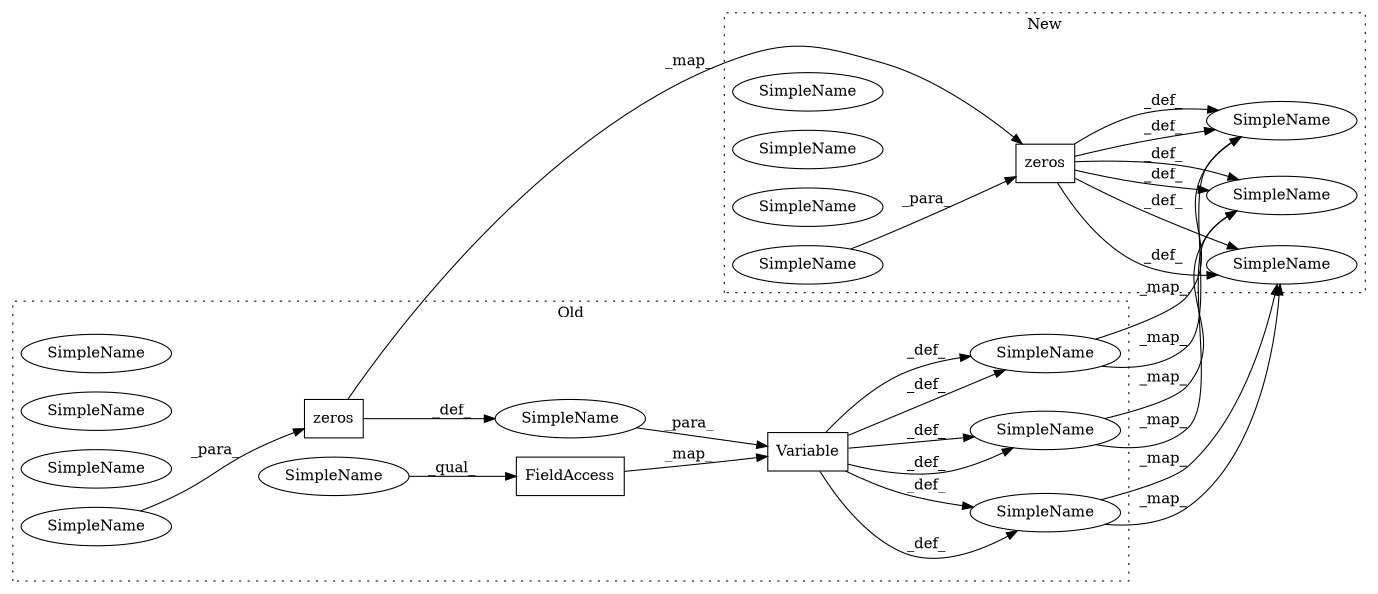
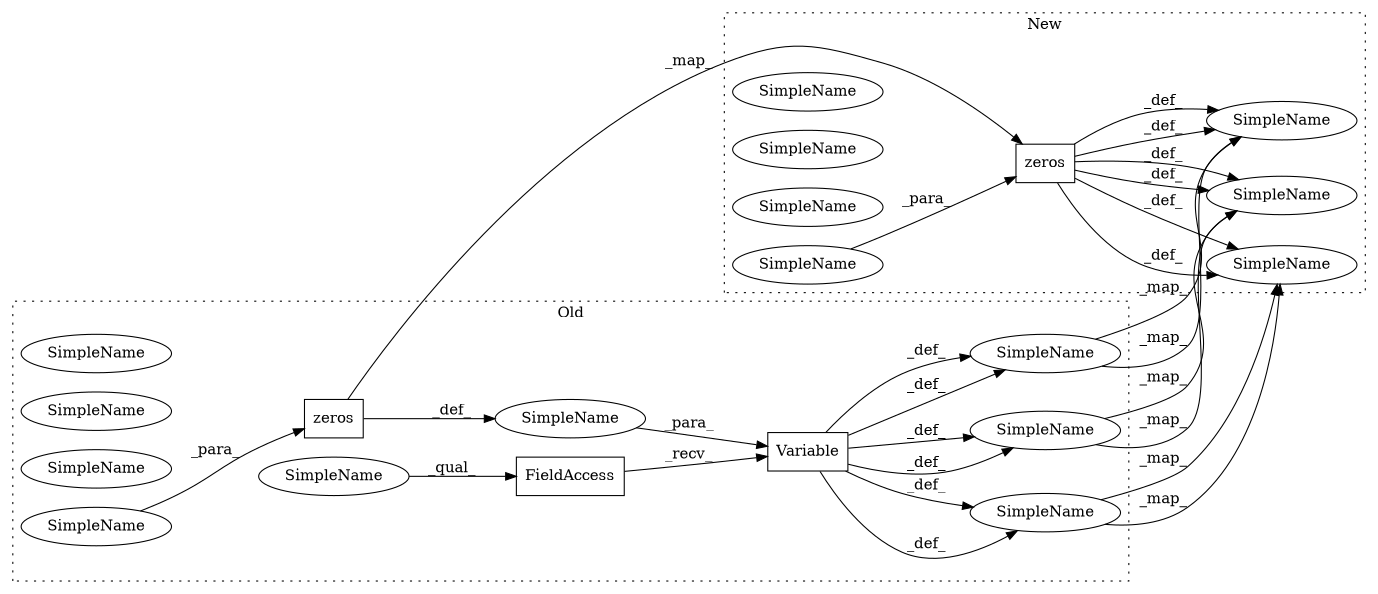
(689, 454) -> (689, 454)
